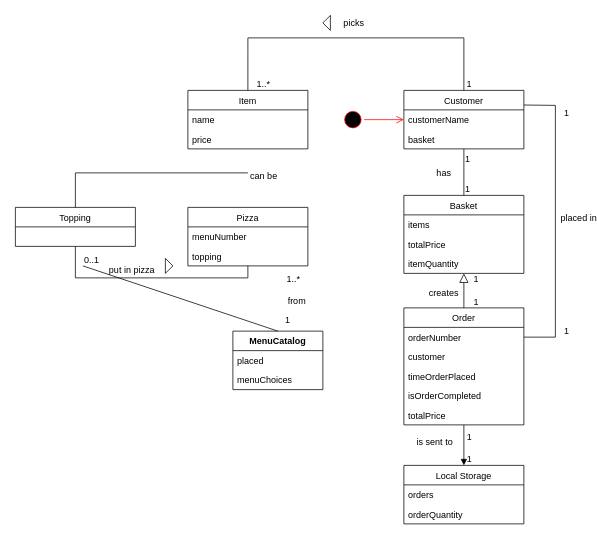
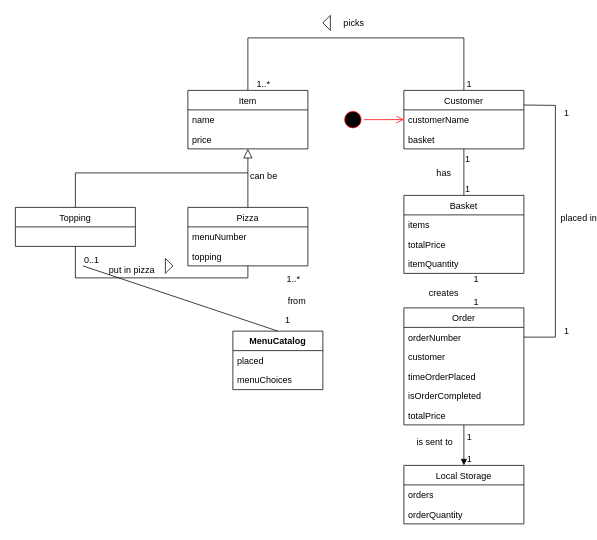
none -> (248, 183)
(464, 296) -> none
